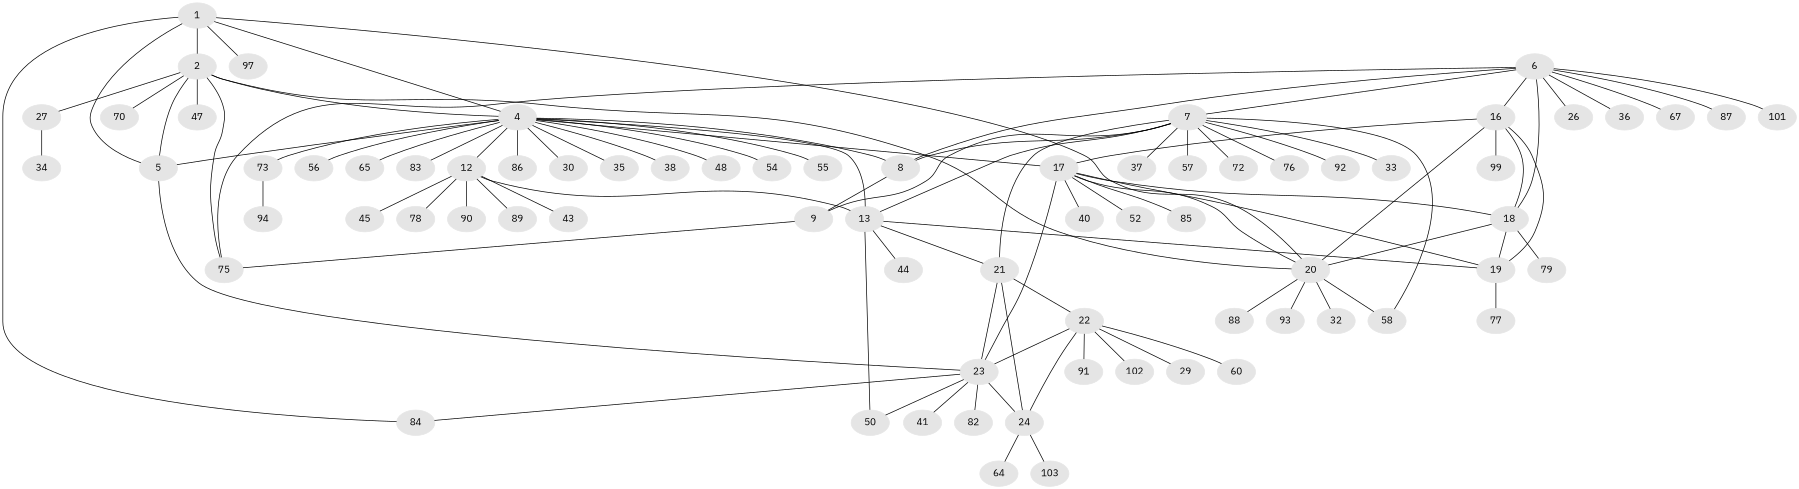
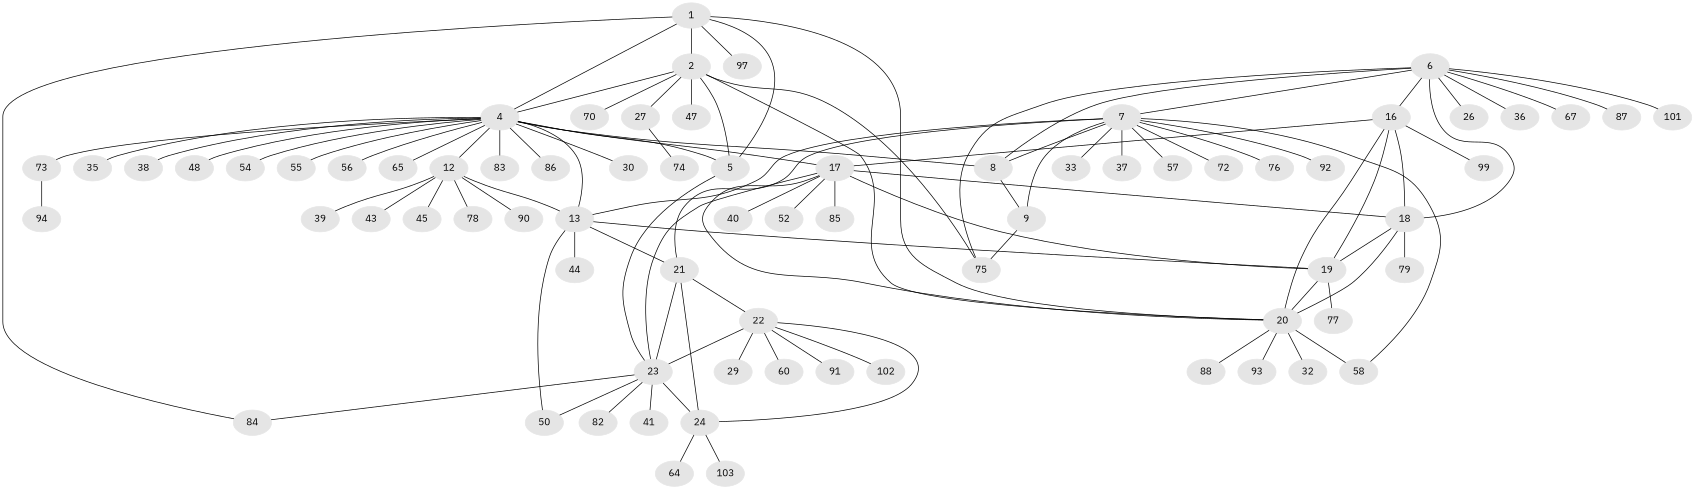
(42, 168) -> (679, 168)
(517, 219) -> (320, 219)
none -> (1305, 296)
